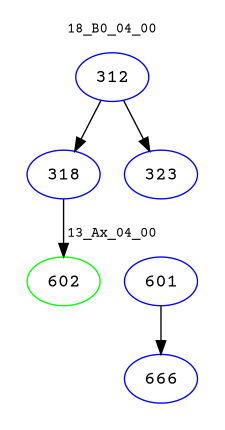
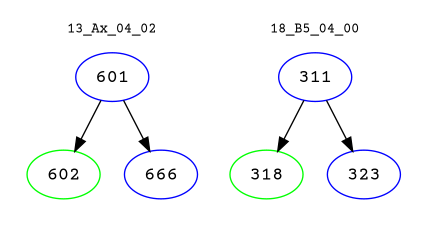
(112, 29) -> (315, 29)
(112, 77) -> (315, 77)
(64, 175) -> (266, 175)
(64, 229) -> (91, 120)
(112, 233) -> (112, 29)
